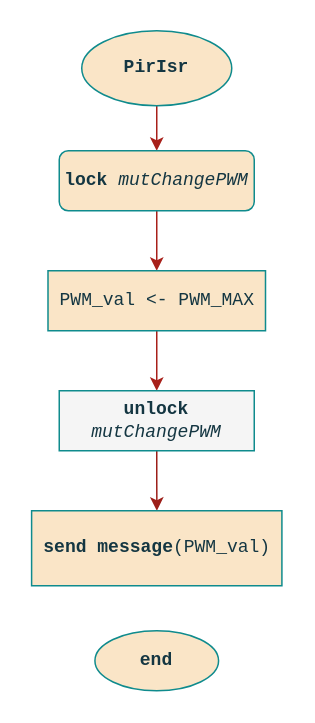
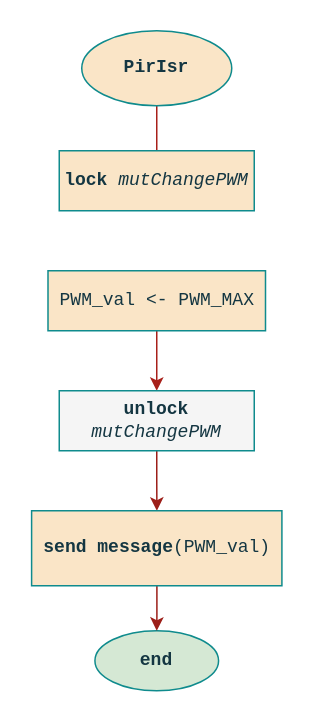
(157, 139) -> (157, 143)
(157, 181) -> (157, 181)
(157, 236) -> none
none -> (157, 603)
(157, 661) -> (157, 661)
